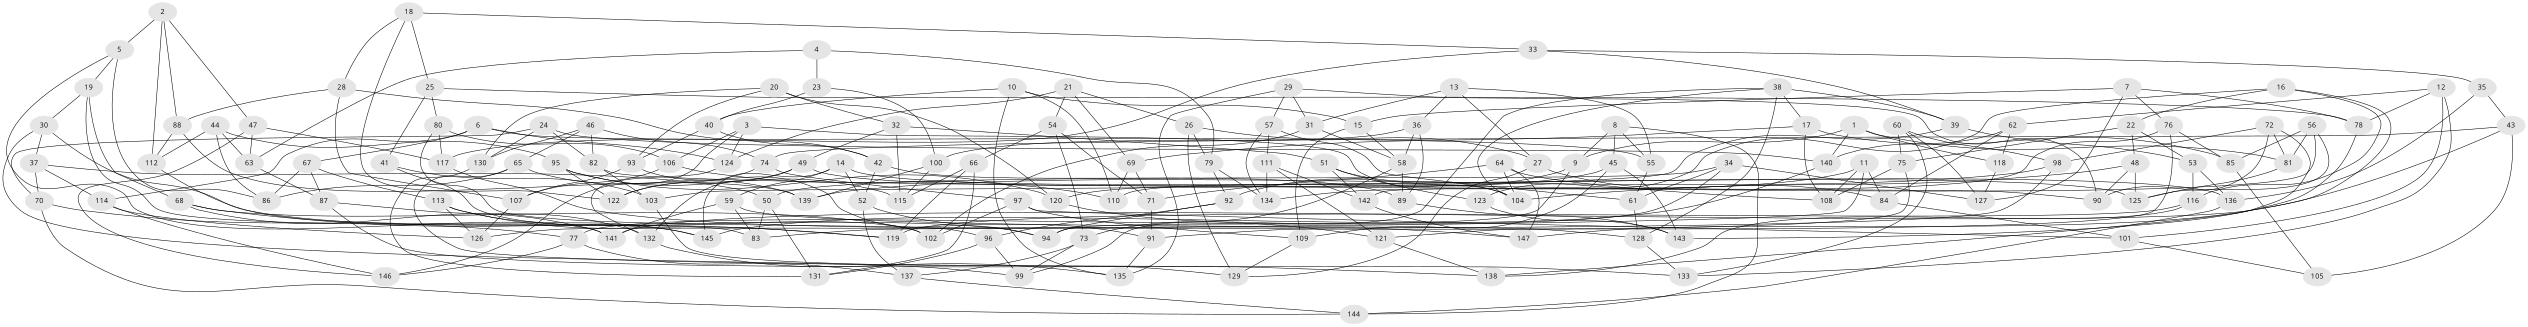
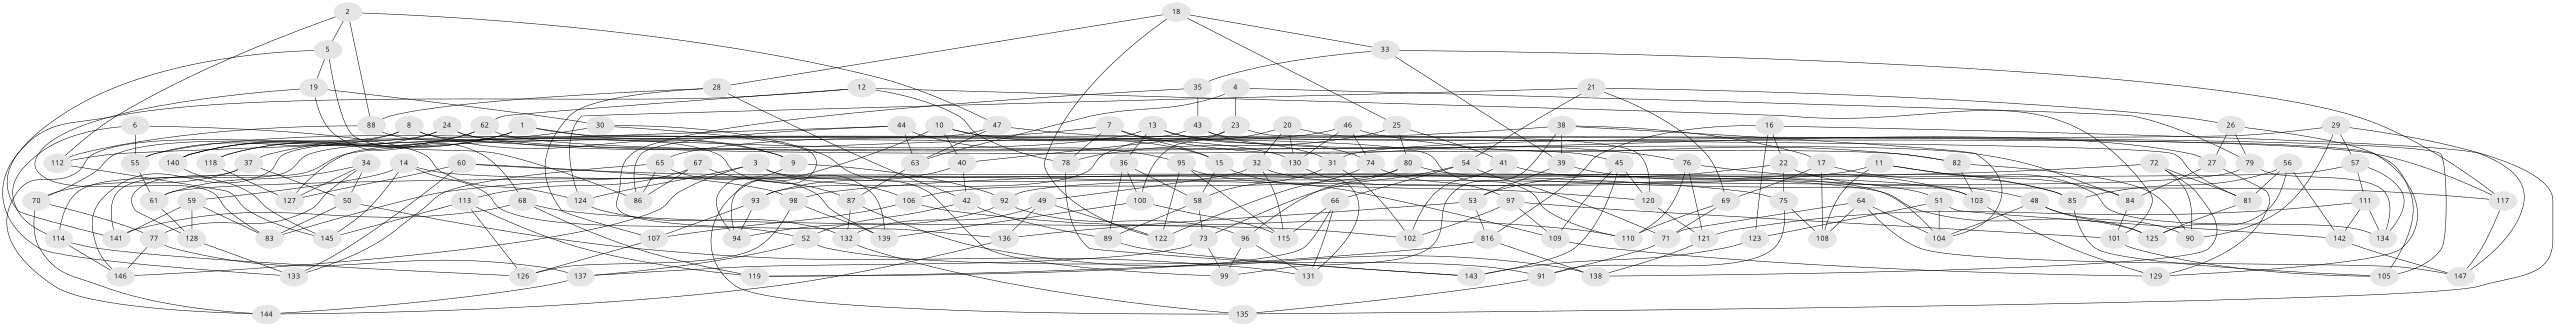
none -> (1918, 138)
(398, 148) -> none
(2193, 201) -> (1488, 239)
